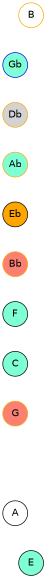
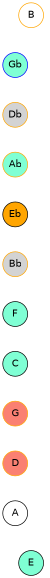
(15, 264) -> (15, 264)
none -> (15, 463)
